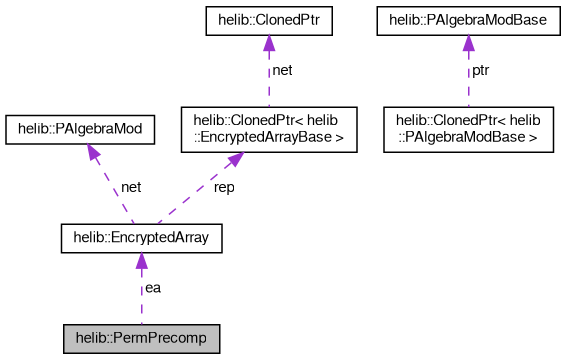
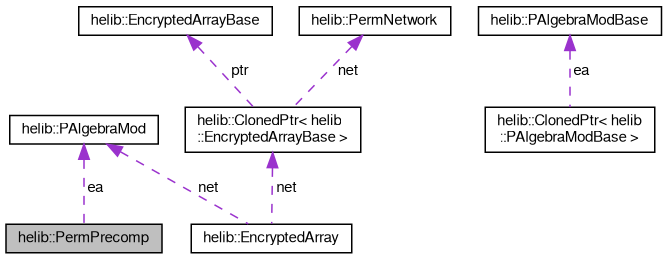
none -> (176, 21)
(269, 21) -> (375, 21)
(479, 71) -> (580, 71)
(223, 188) -> (285, 188)
(142, 297) -> (84, 192)
